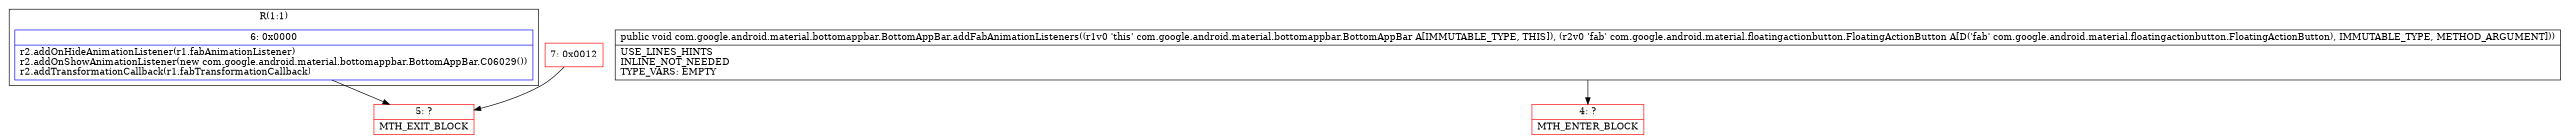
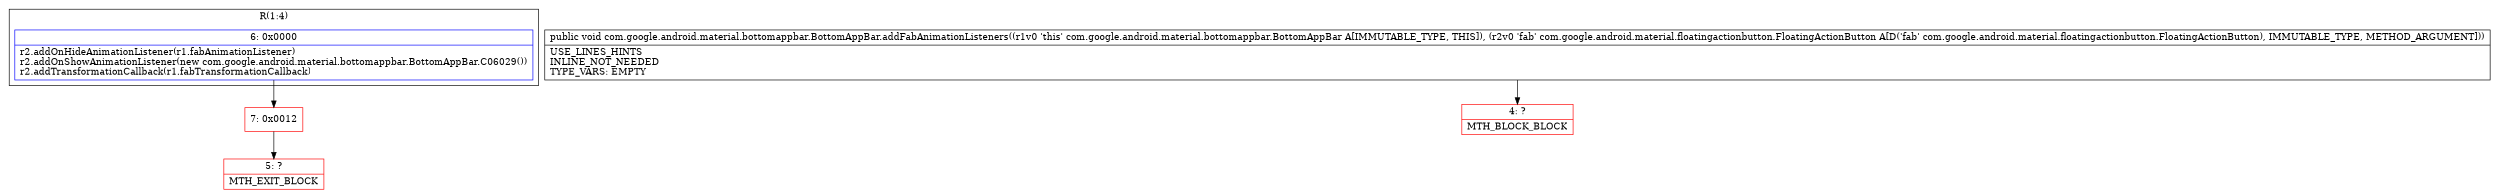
(274, 17) -> (274, 17)
(358, 91) -> (274, 90)
(1588, 127) -> (1517, 127)
